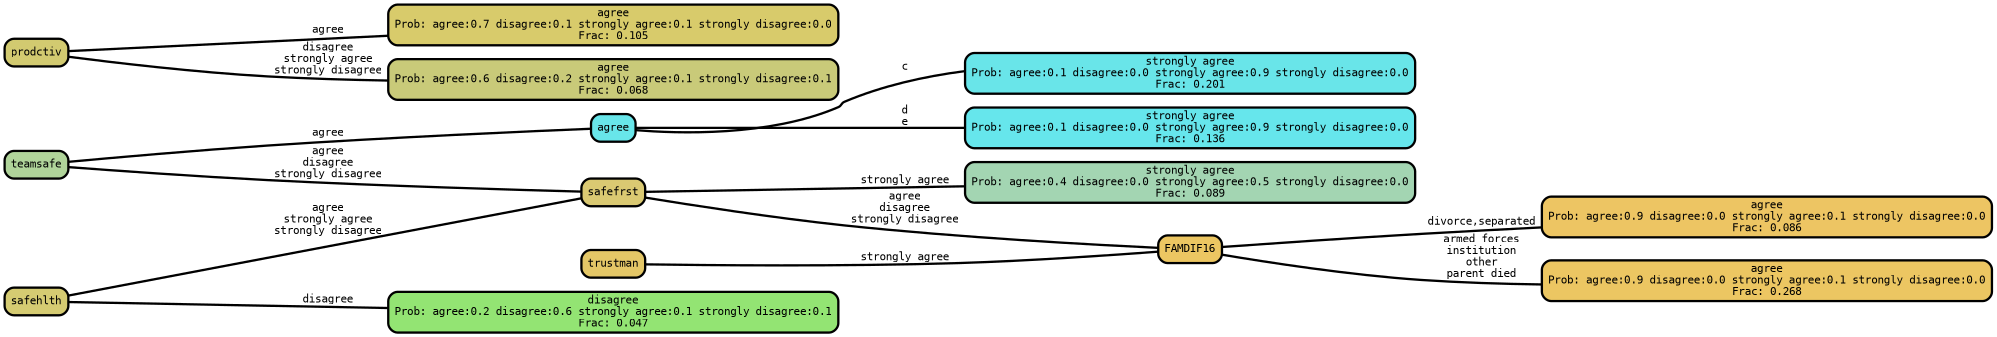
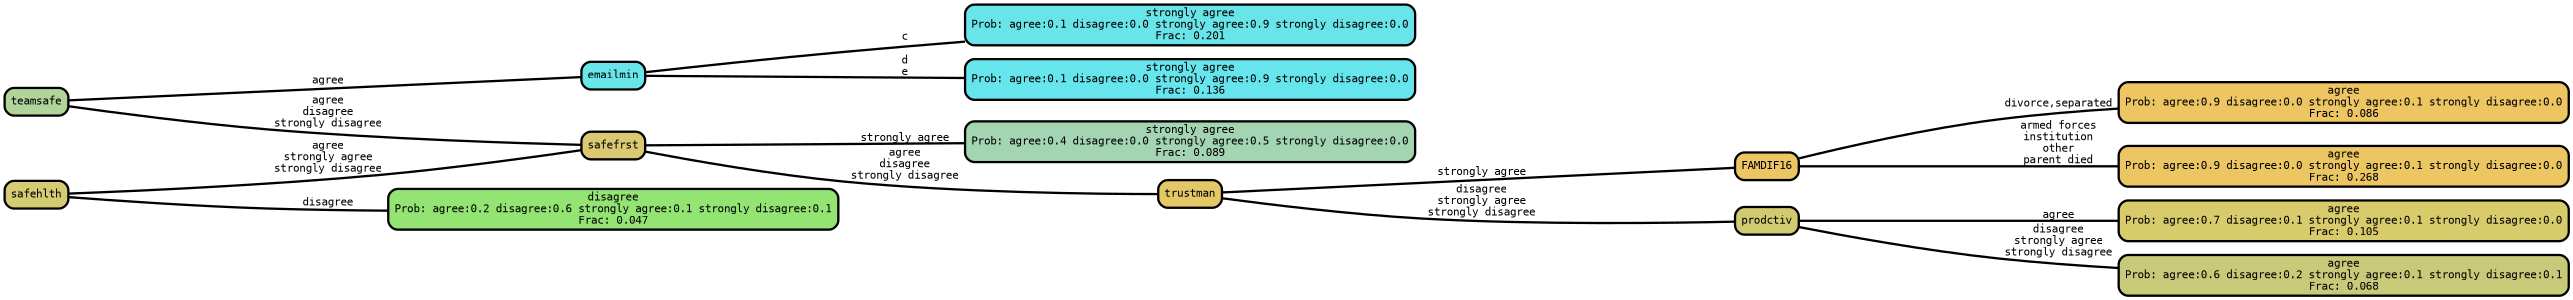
(613, 128) -> (613, 76)
none -> (1478, 221)
(901, 231) -> (900, 186)
